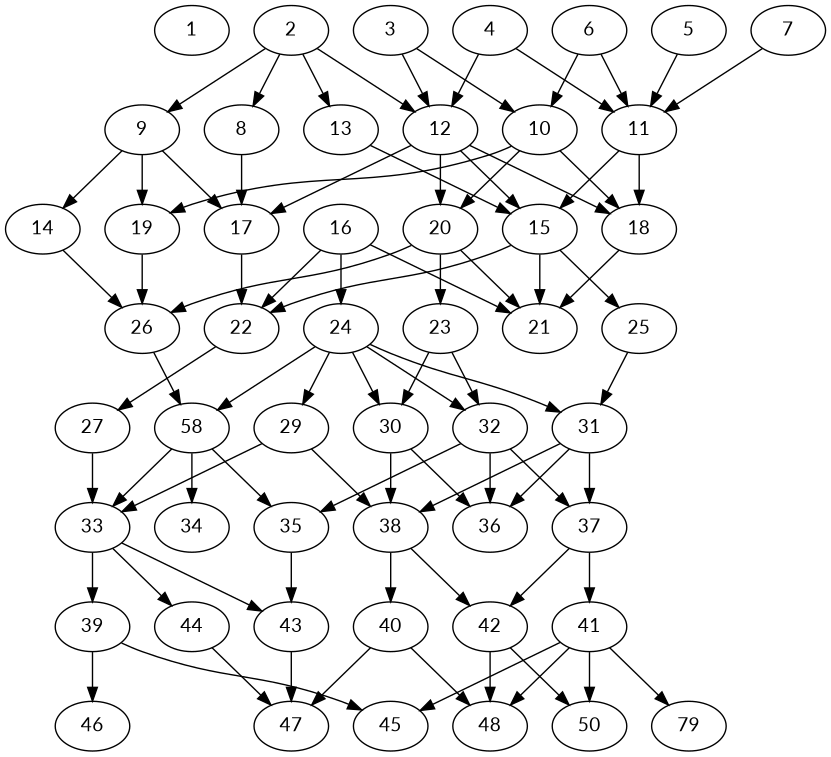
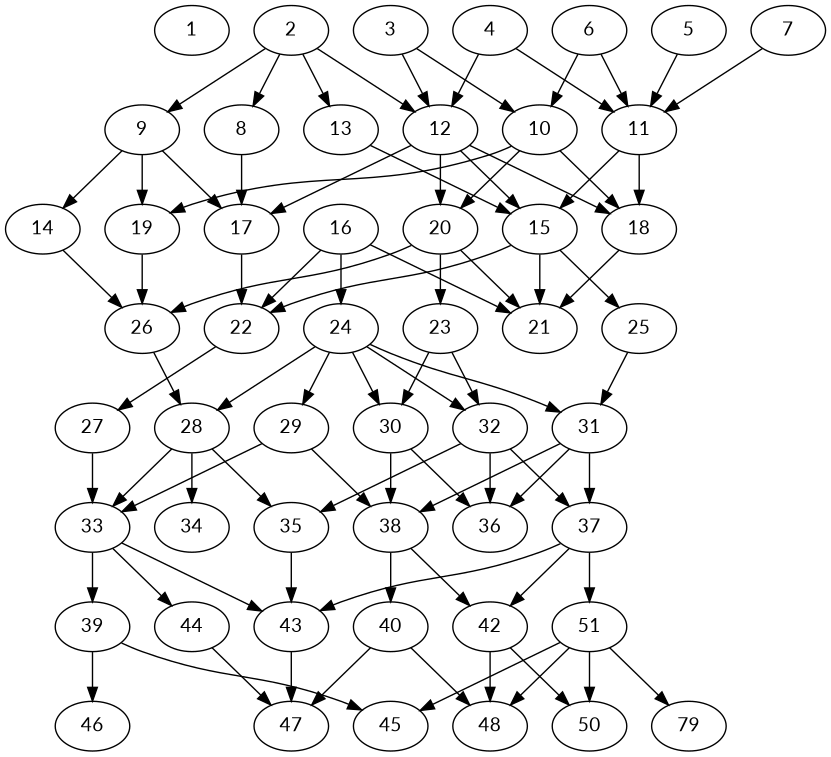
(192, 428) -> (192, 428)
none -> (453, 575)
(589, 627) -> (589, 627)
